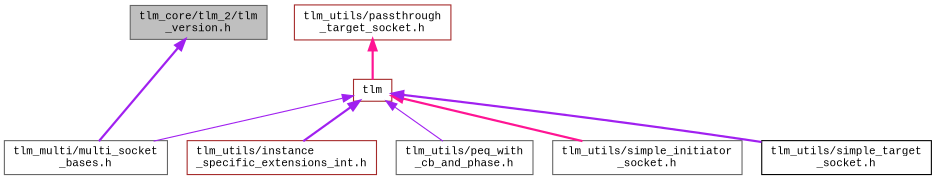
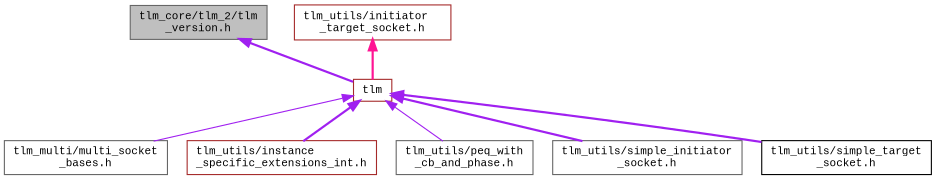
(373, 22) -> (373, 22)
(138, 95) -> (301, 62)
(493, 120) -> (493, 120)
